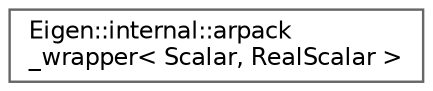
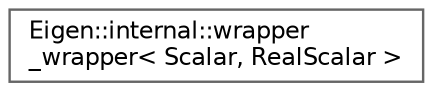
(216, 46) -> (216, 46)
